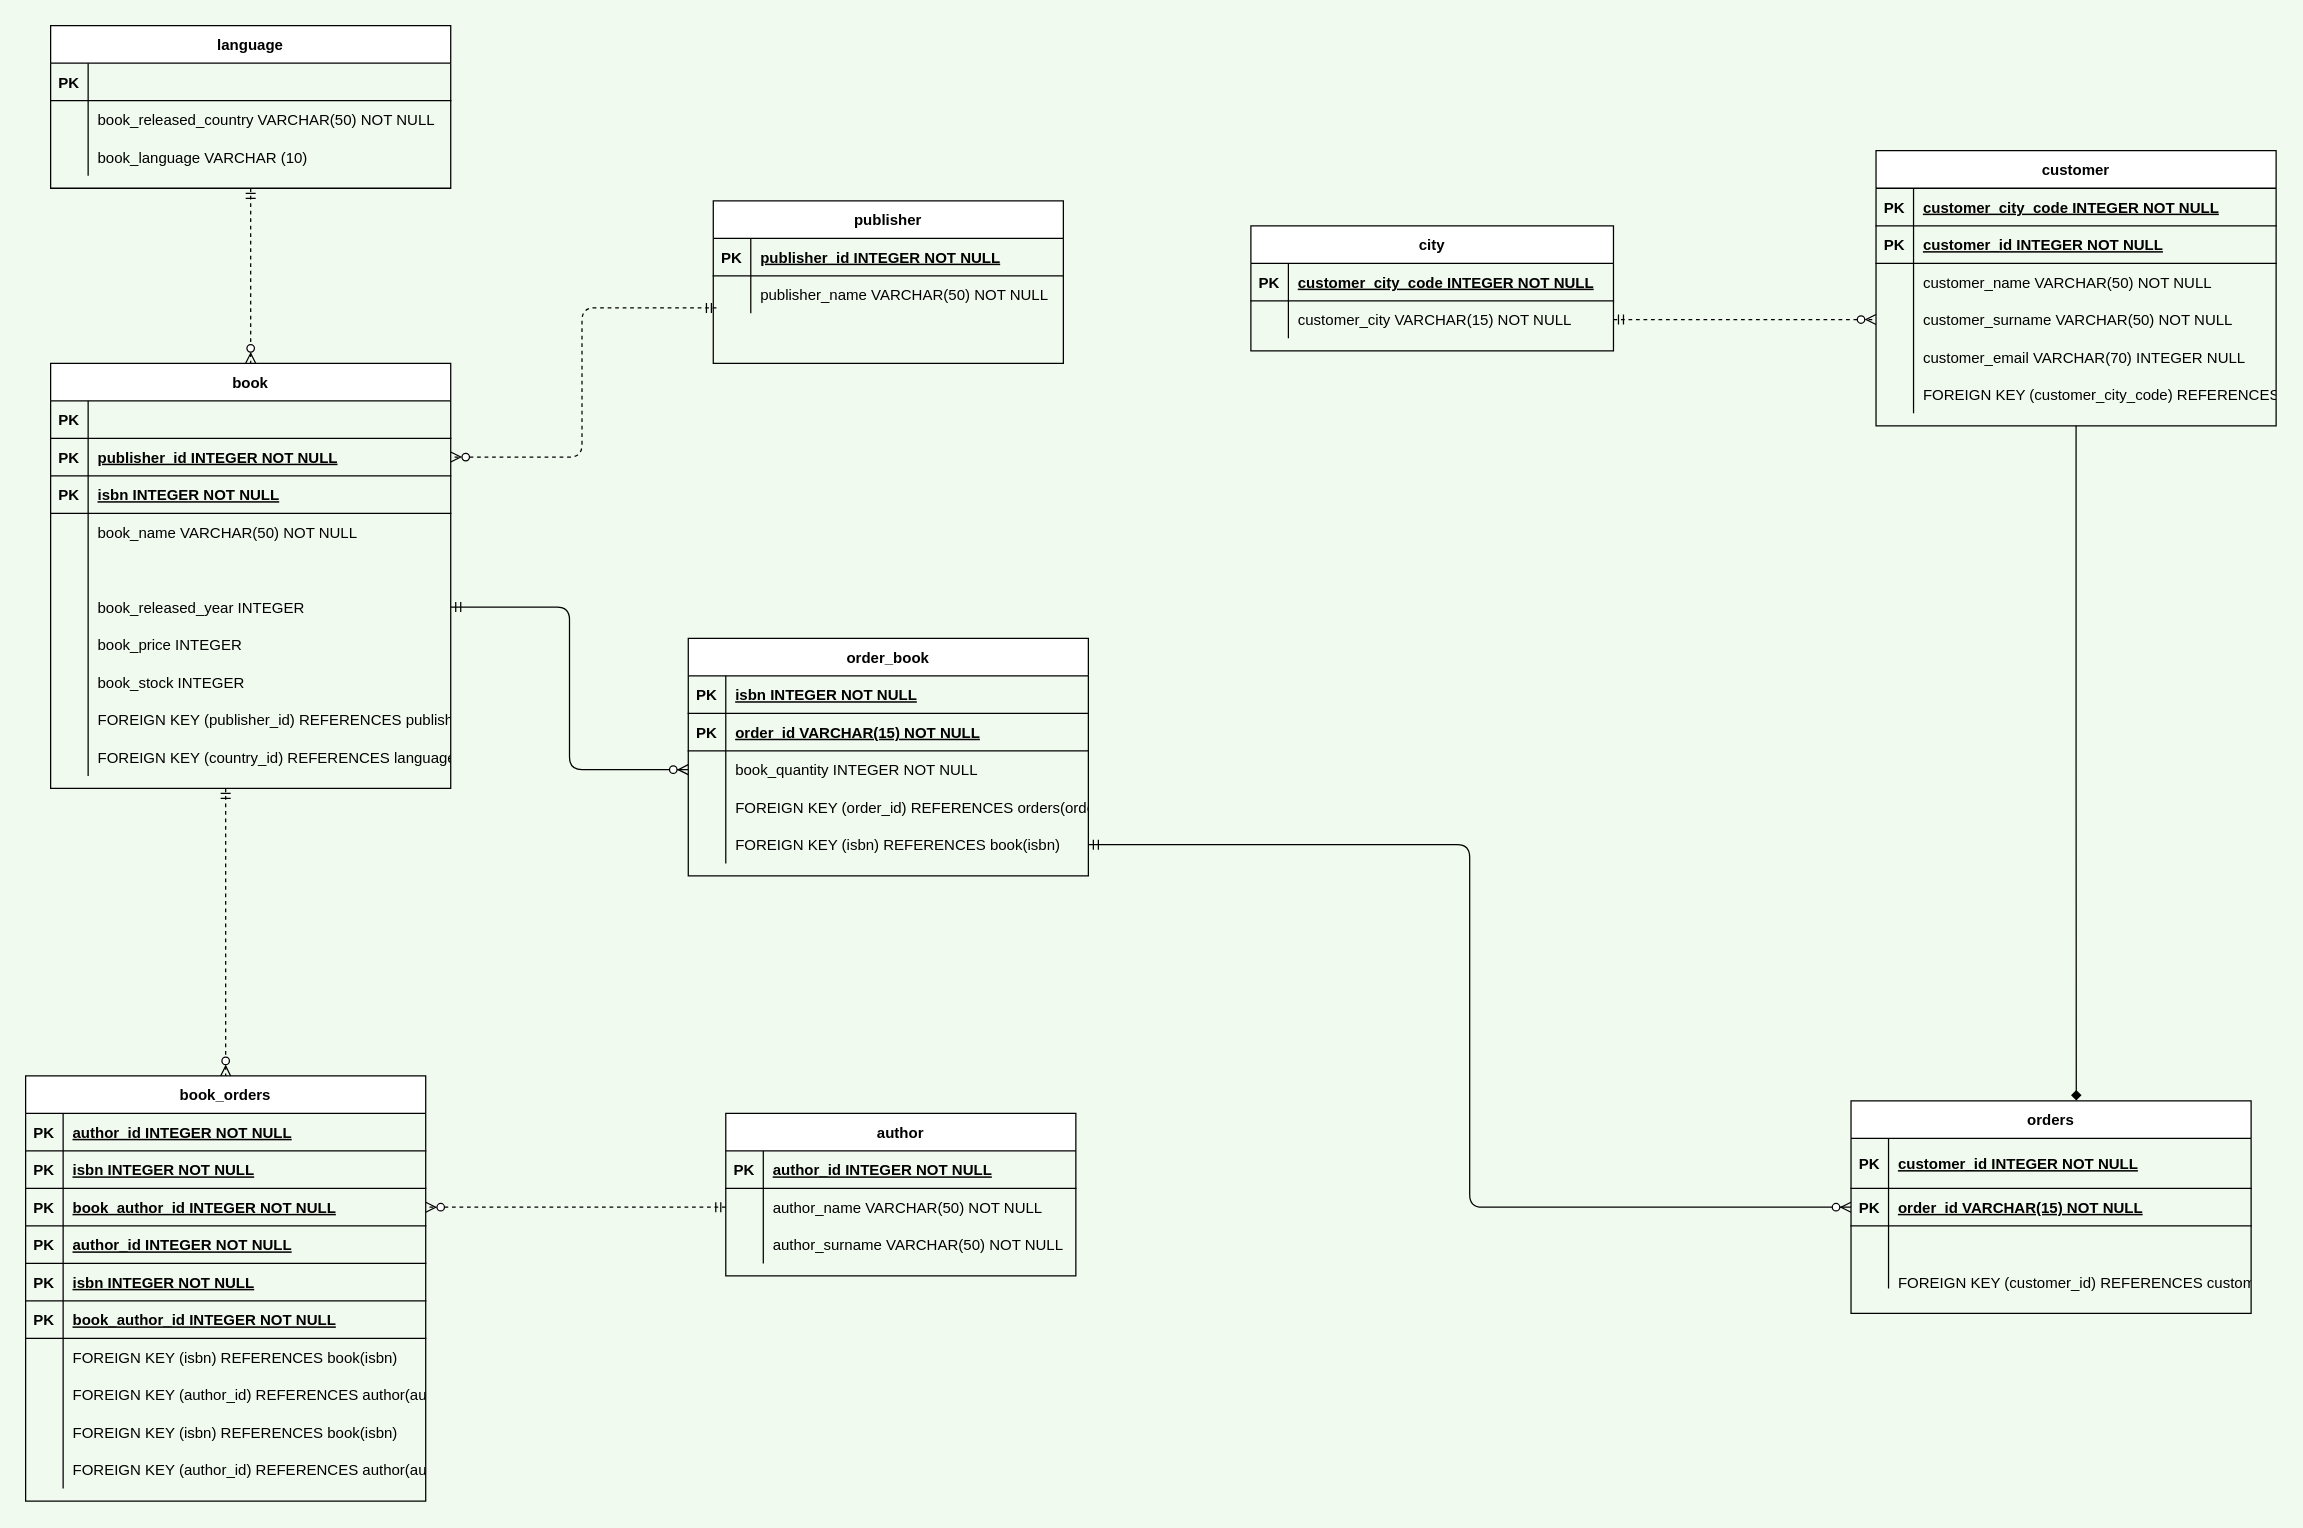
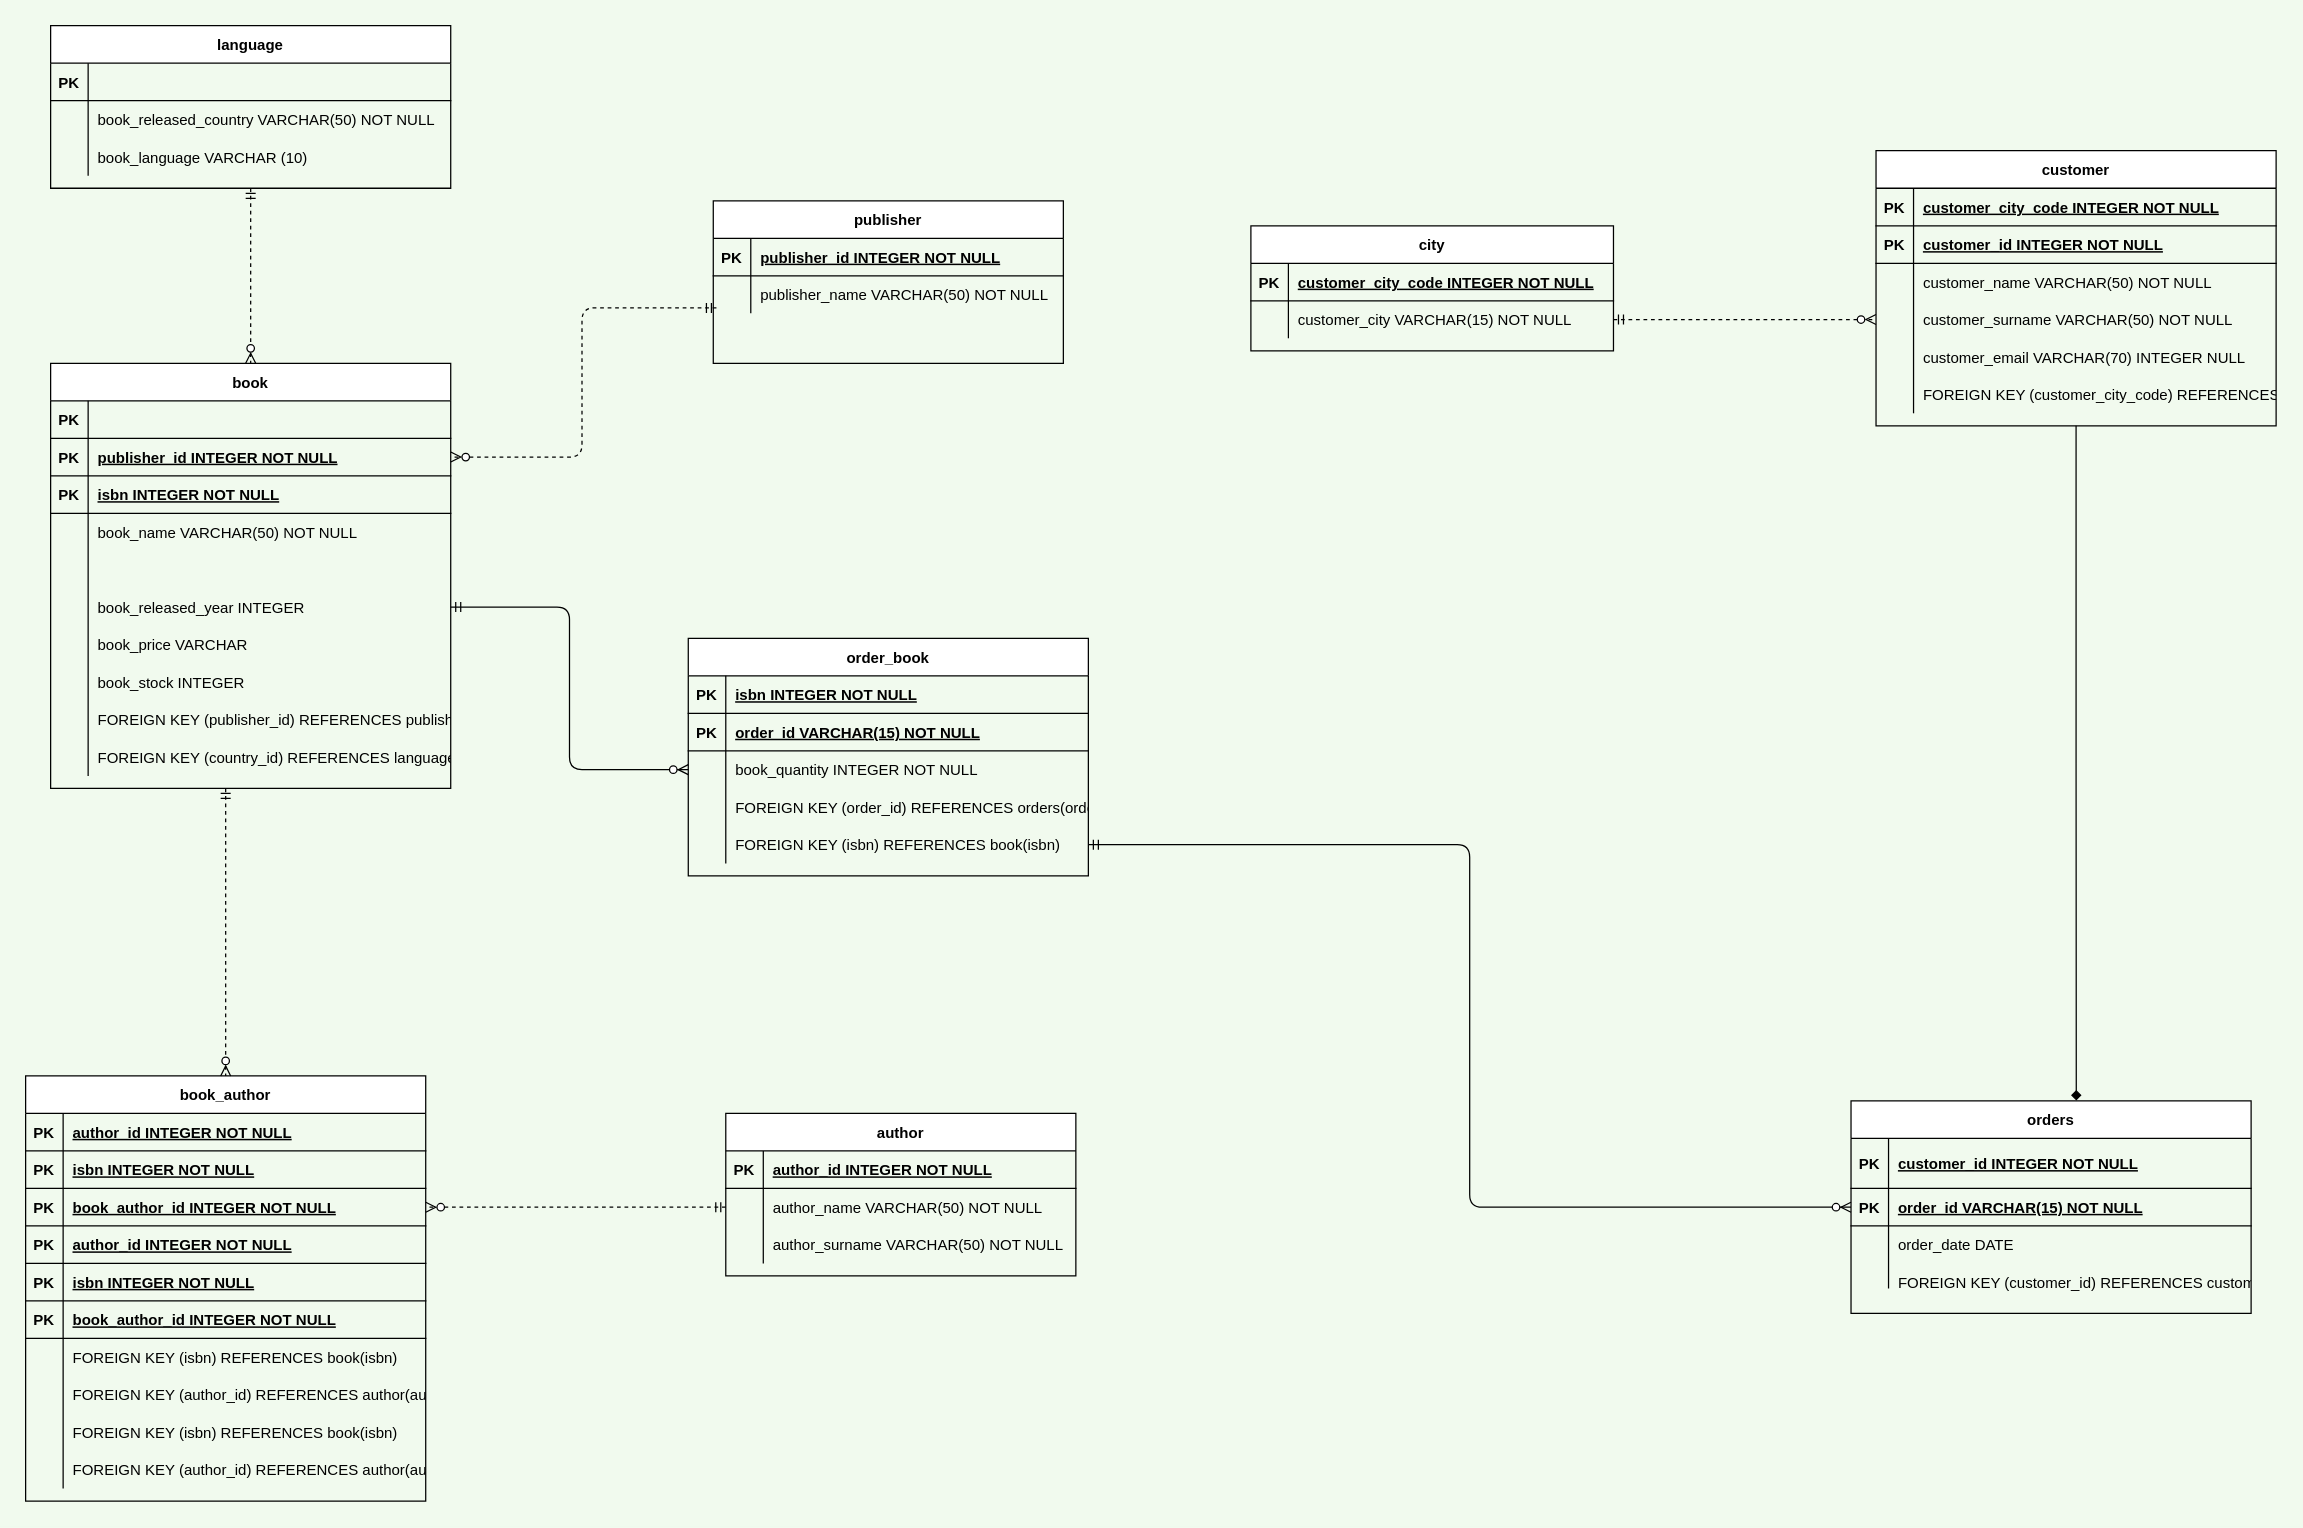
(169, 645) -> (169, 645)
(225, 1095) -> (225, 1095)
none -> (2069, 1244)
